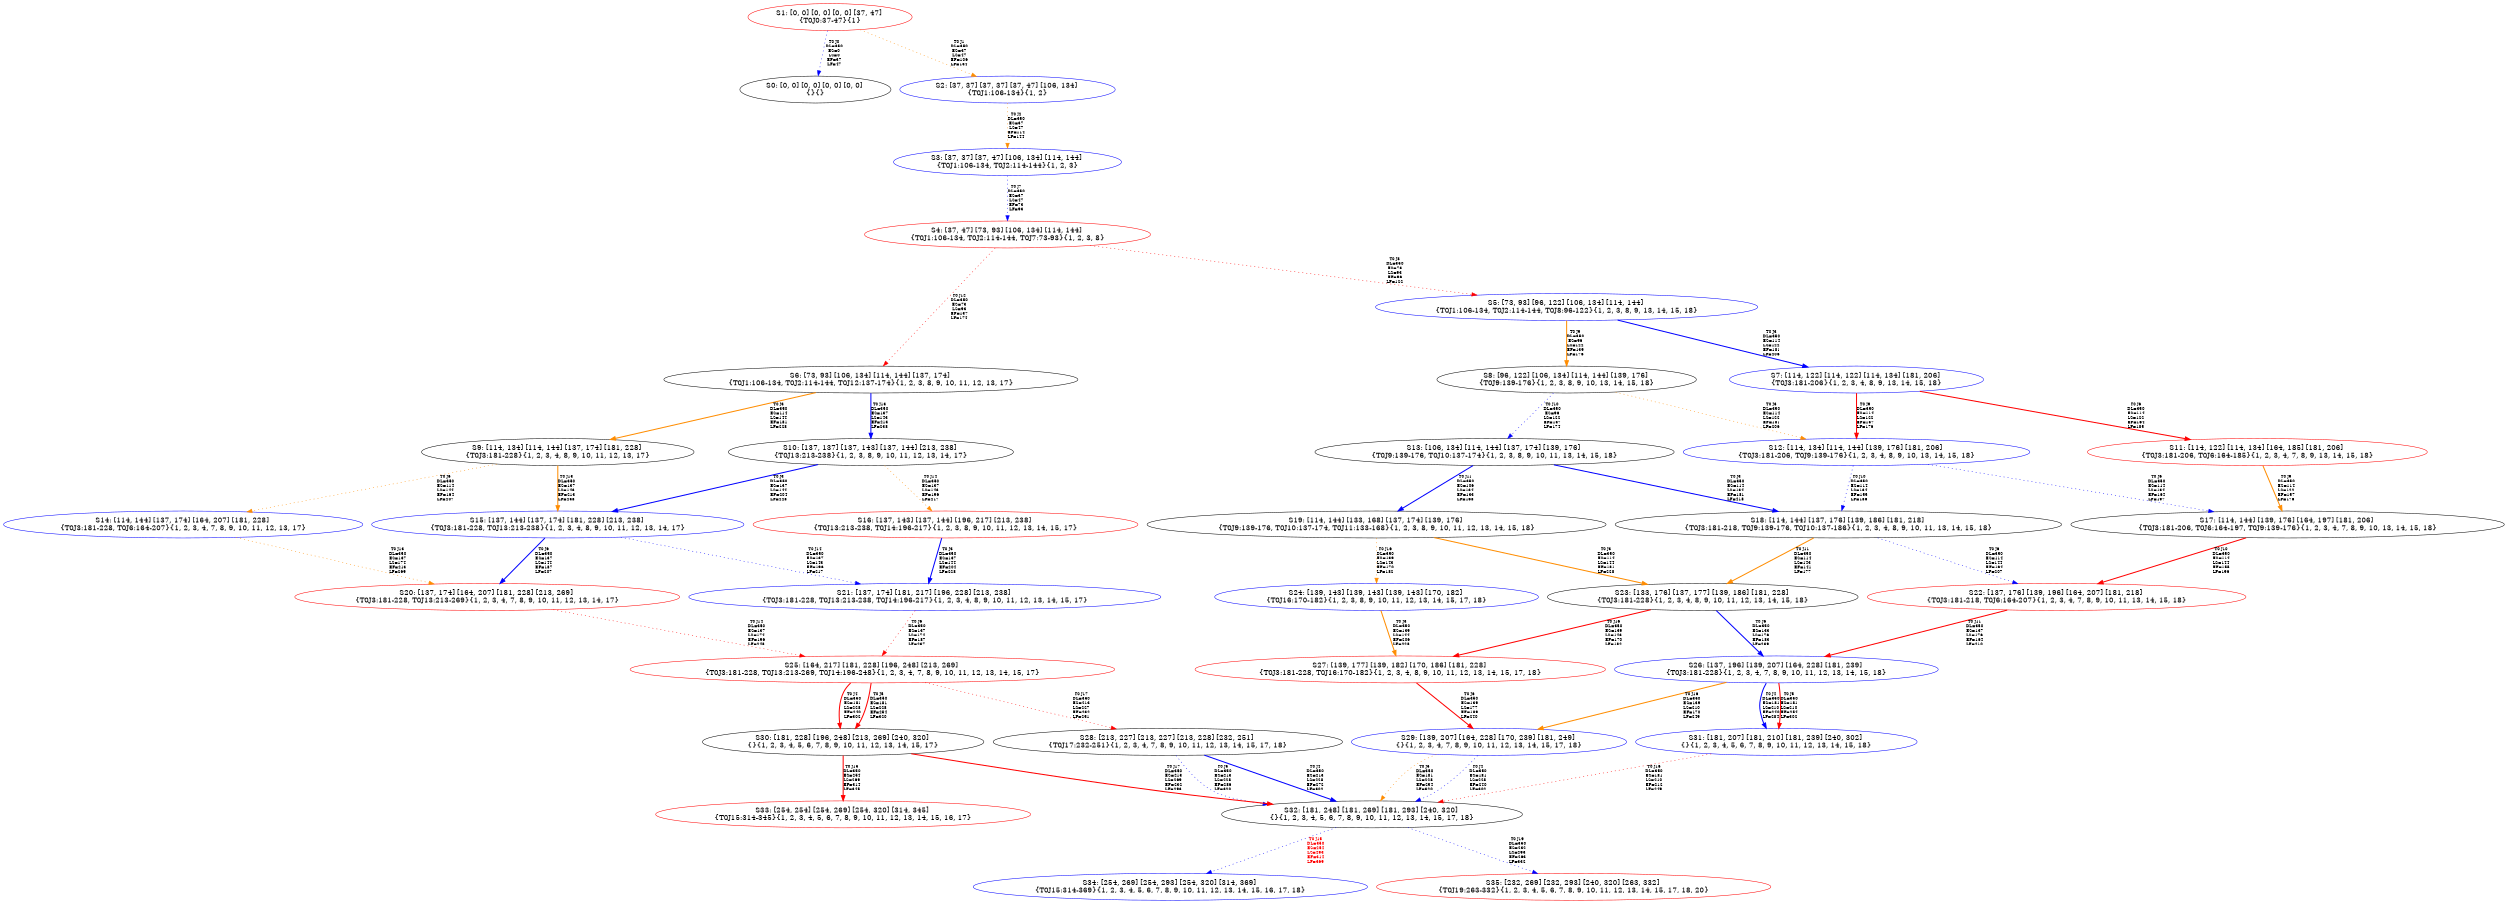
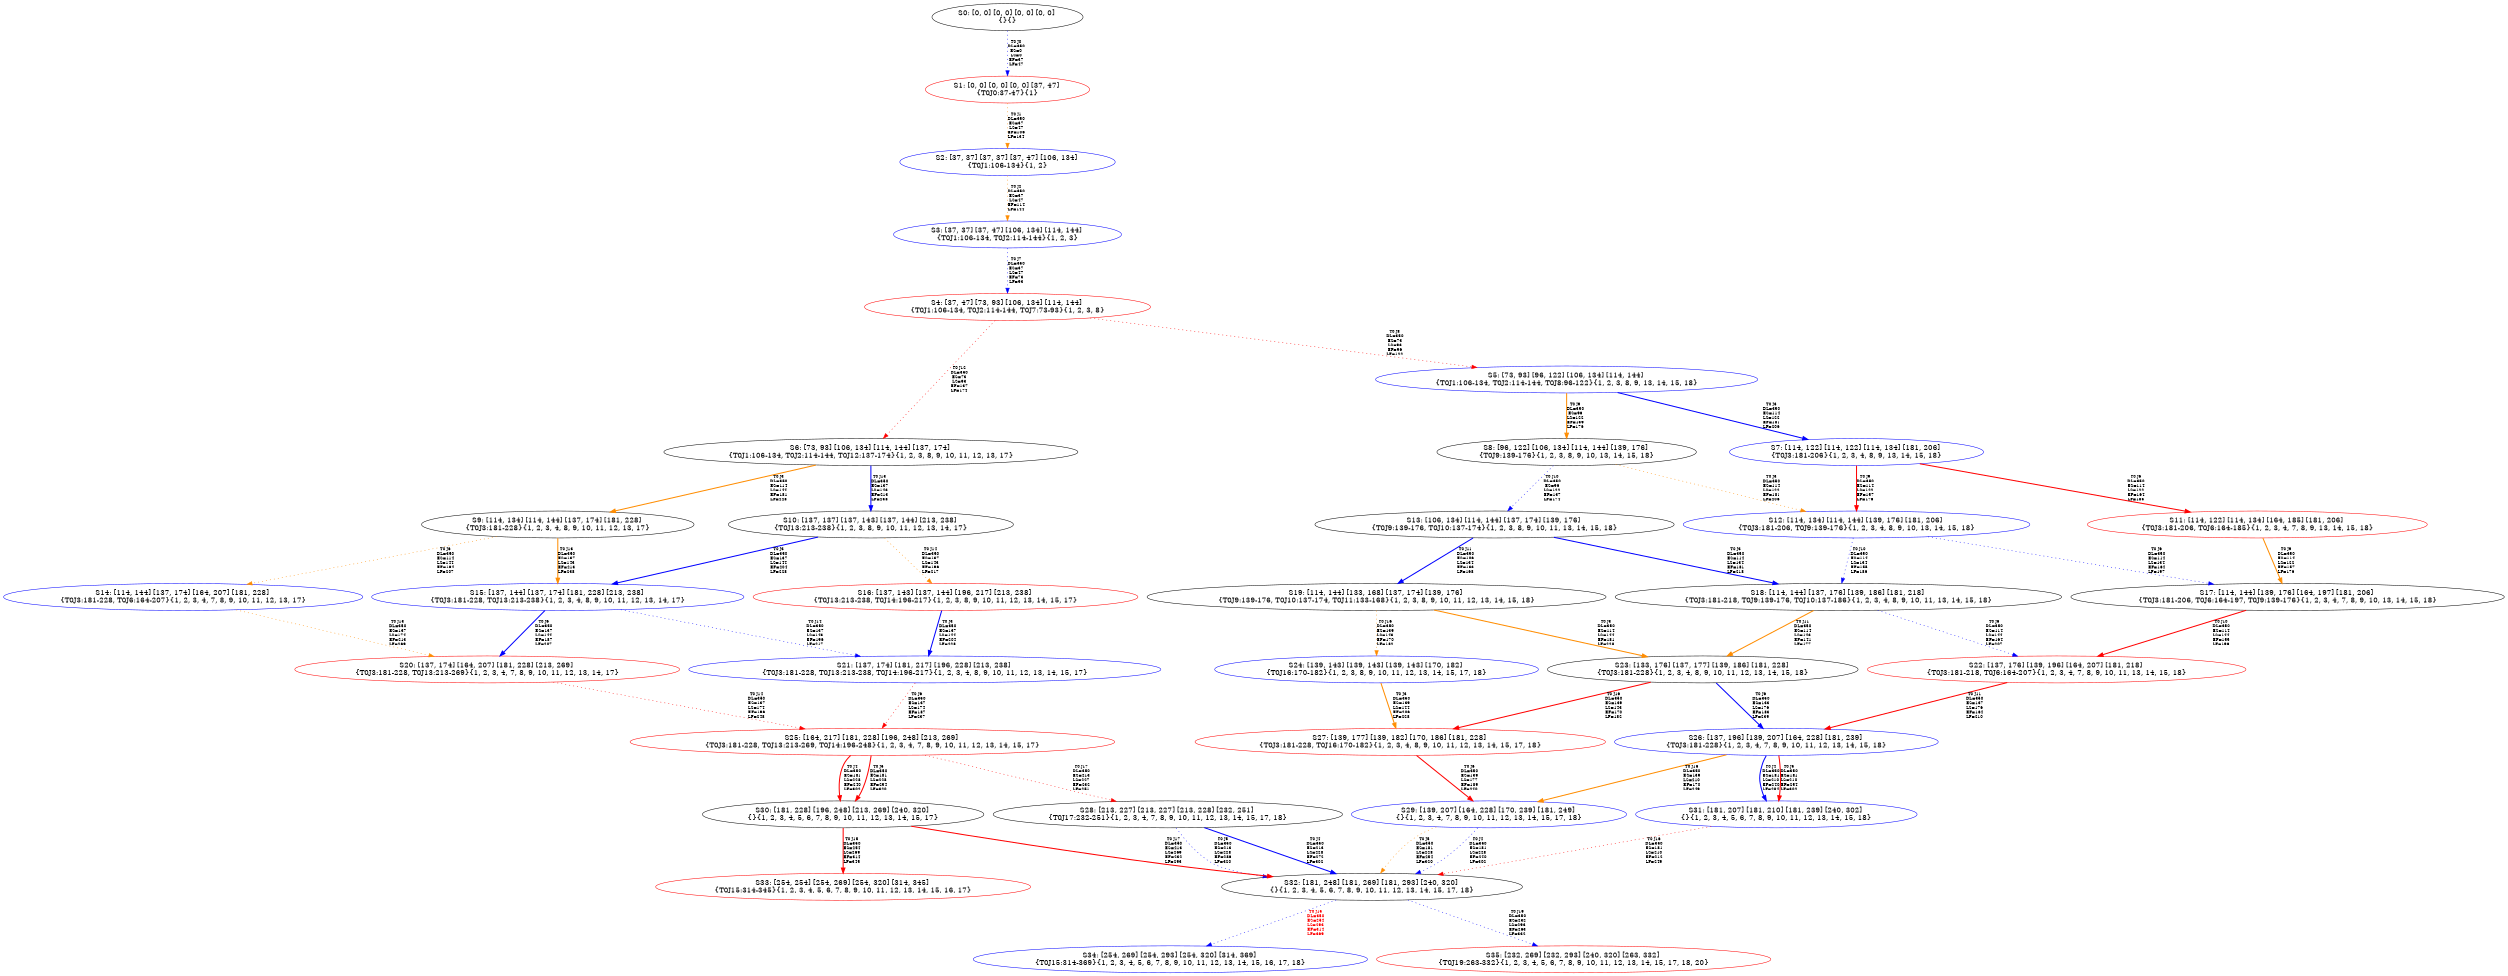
(823, 51) -> (1008, 51)
